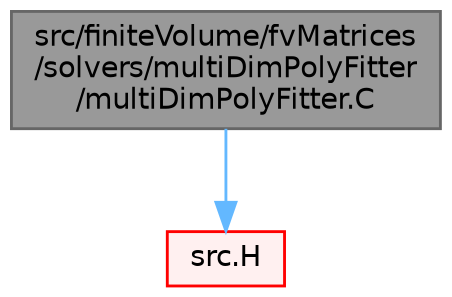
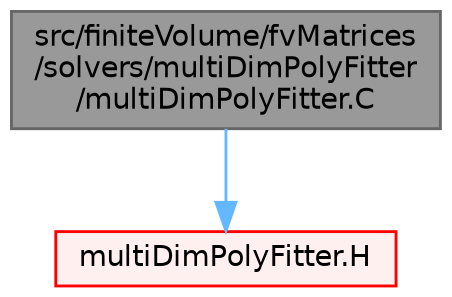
(226, 259) -> (226, 259)
